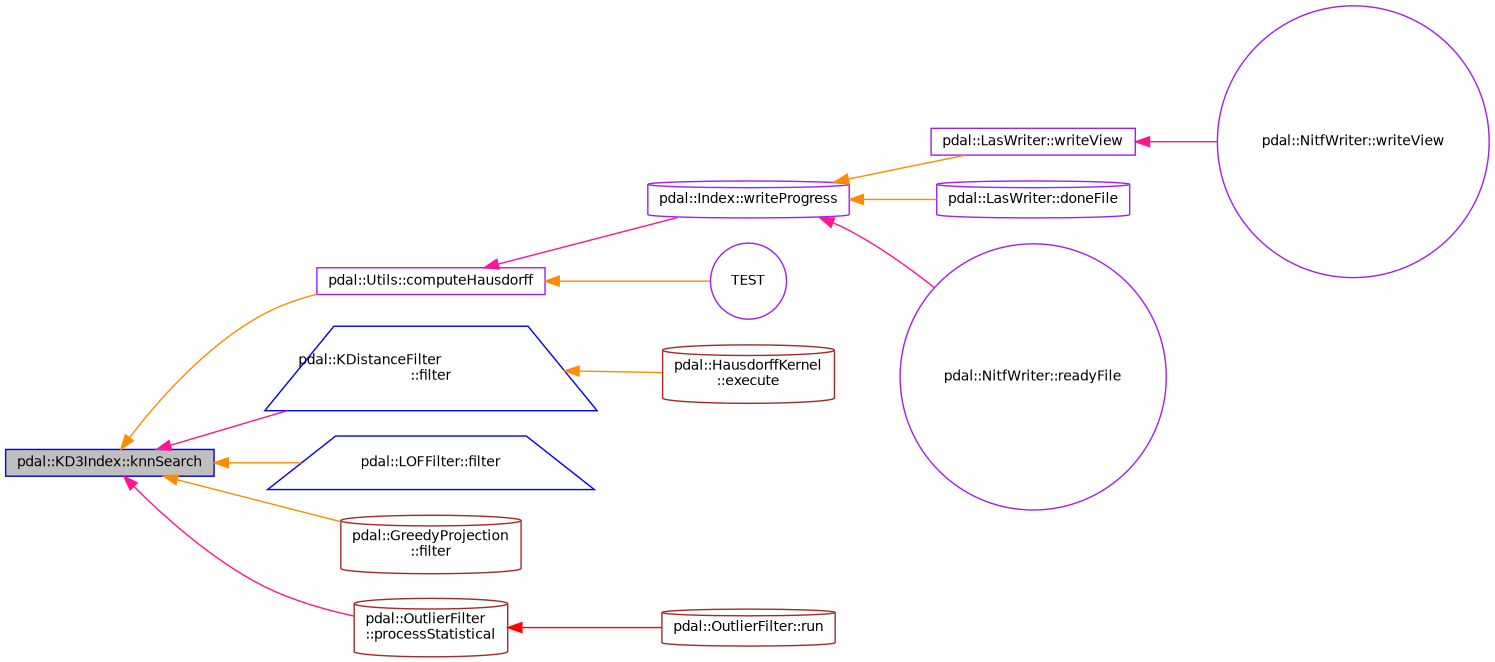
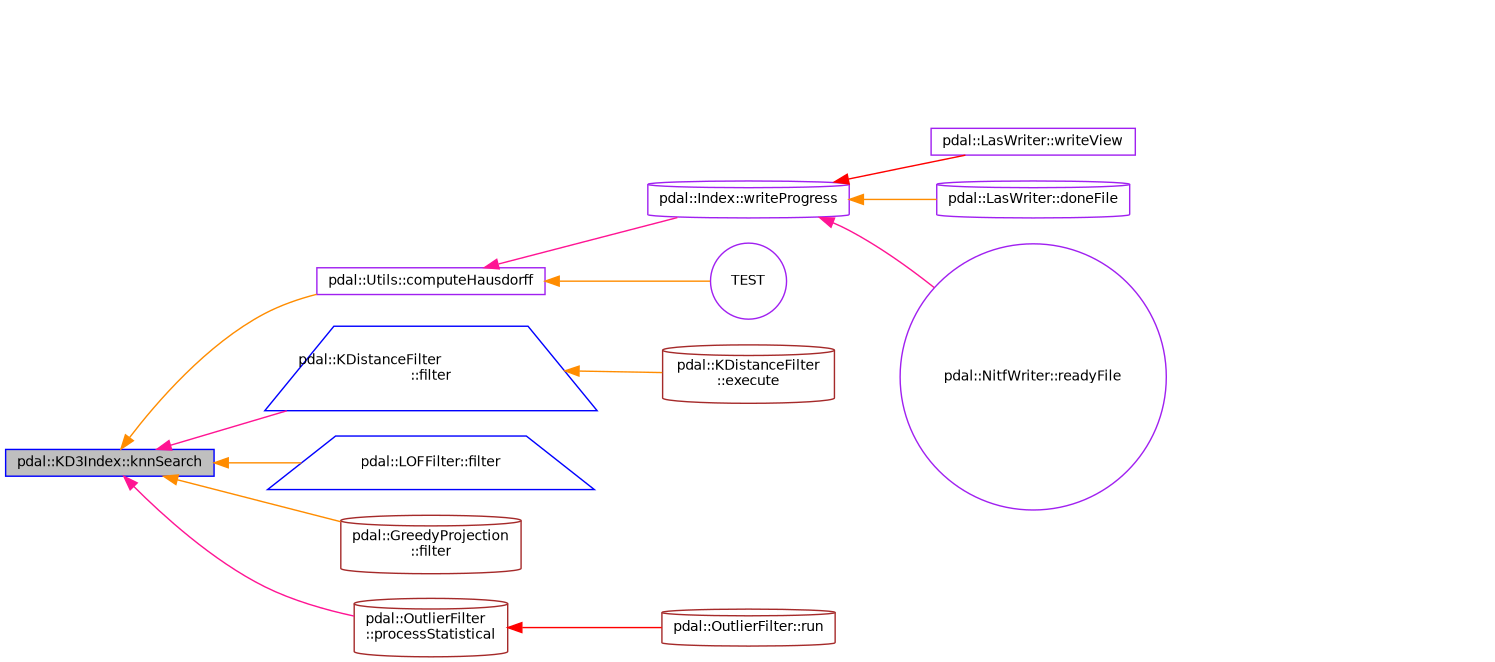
(1353, 142) -> none
(907, 167) -> (907, 167)
(749, 374) -> (749, 374)
